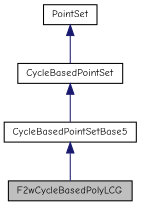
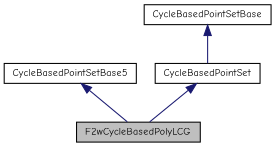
(70, 15) -> (208, 15)
(70, 108) -> (169, 106)
